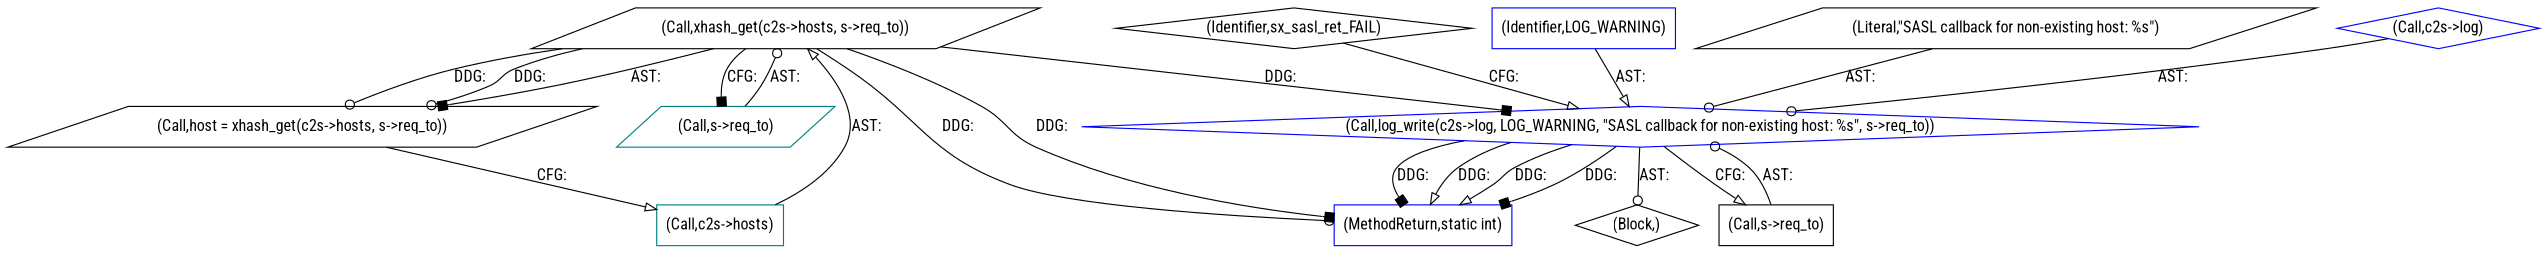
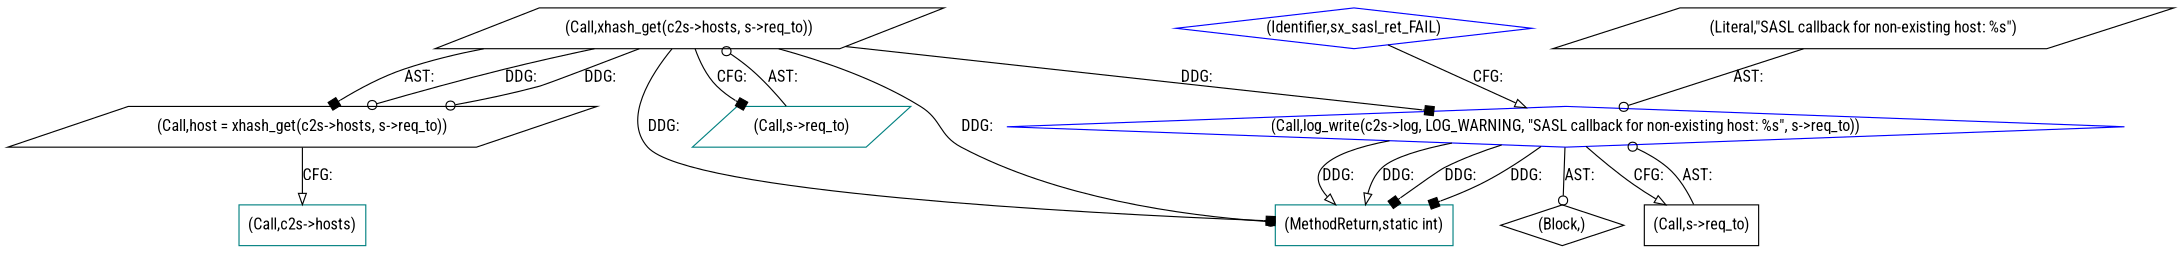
(1294, 28) -> (1354, 28)
(1584, 28) -> none
(2438, 28) -> none
(846, 143) -> none
(1423, 225) -> (1364, 225)
